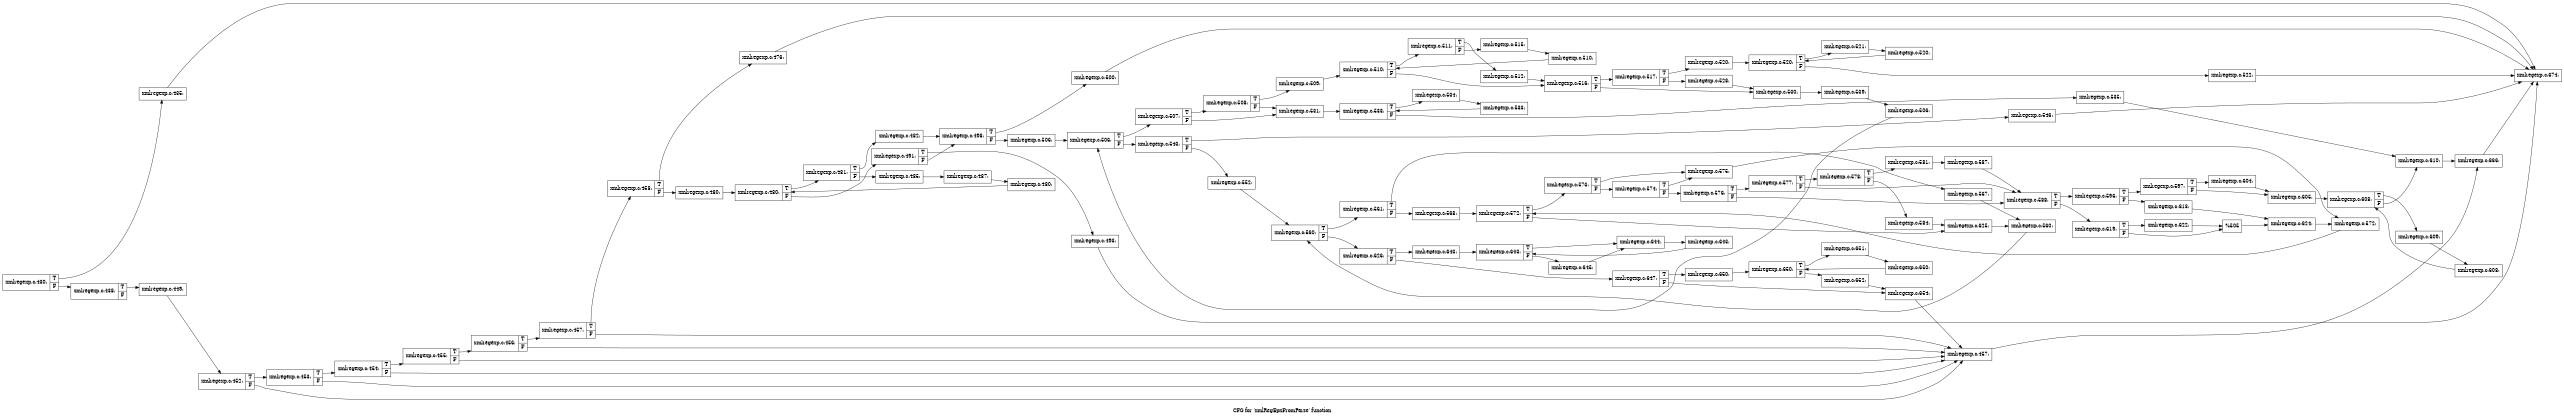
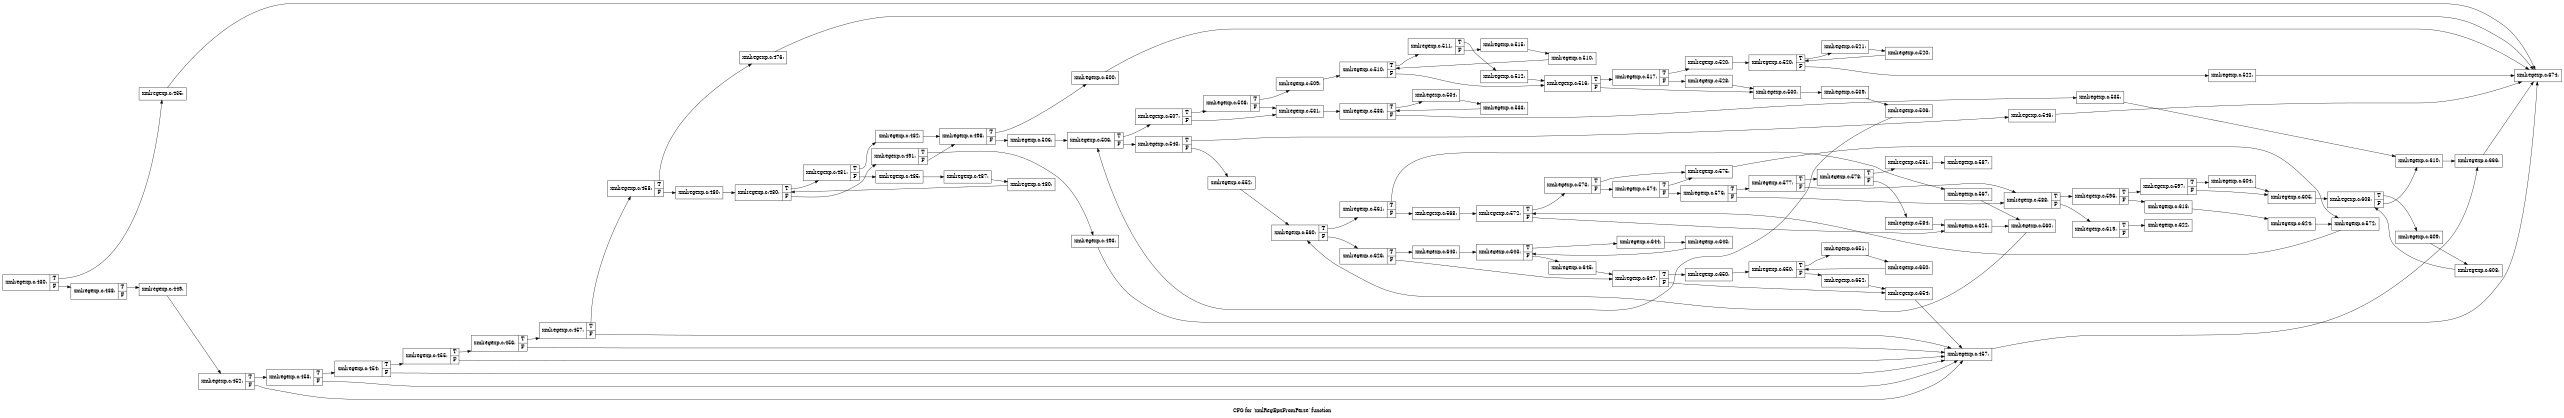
(2001, 179) -> none
(2232, 226) -> none
(1601, 257) -> (1603, 273)
